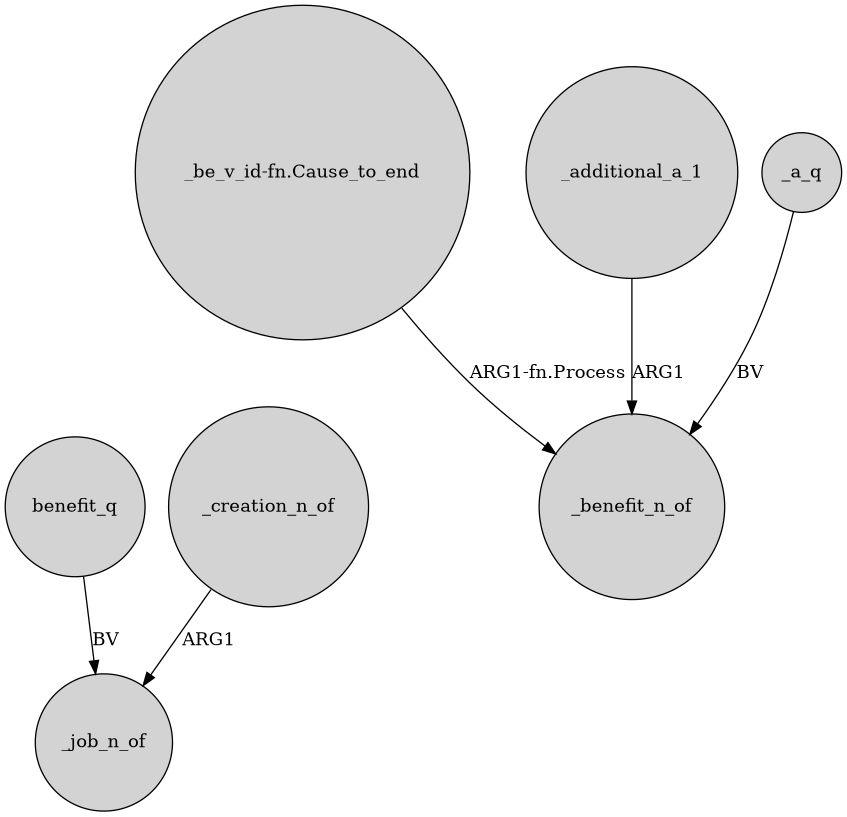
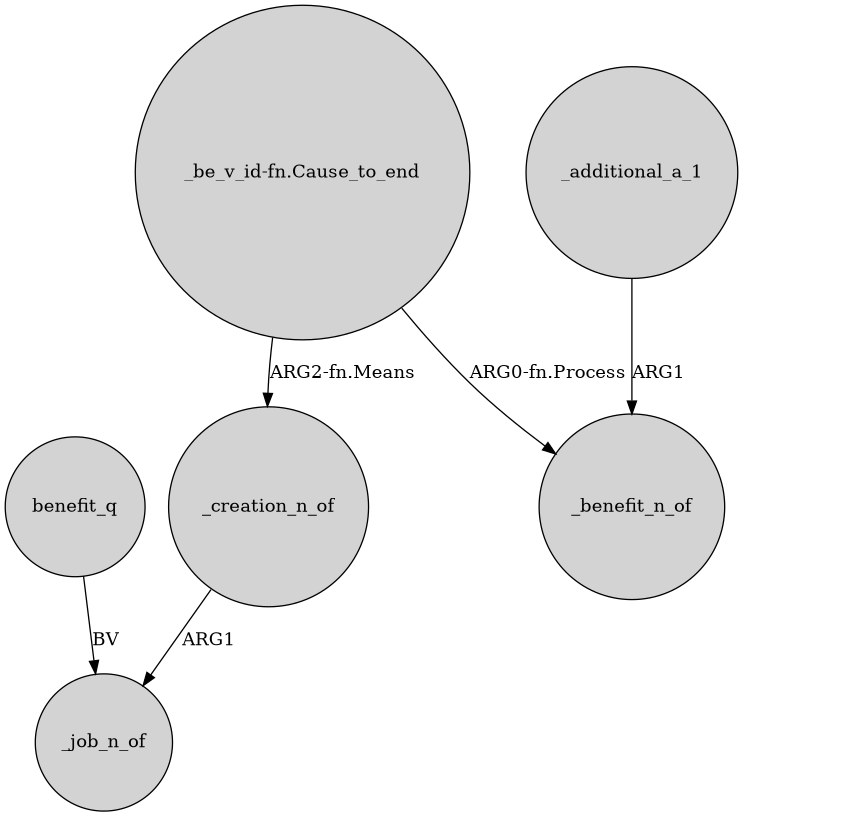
(802, 173) -> none
none -> (270, 365)
(548, 373) -> (548, 373)
